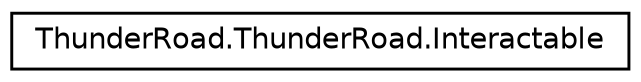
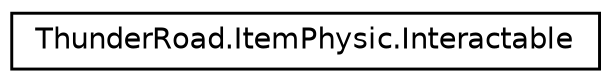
(320, 41) -> (306, 41)
